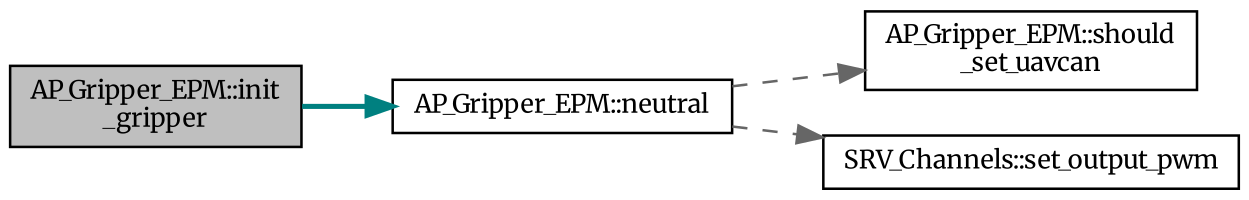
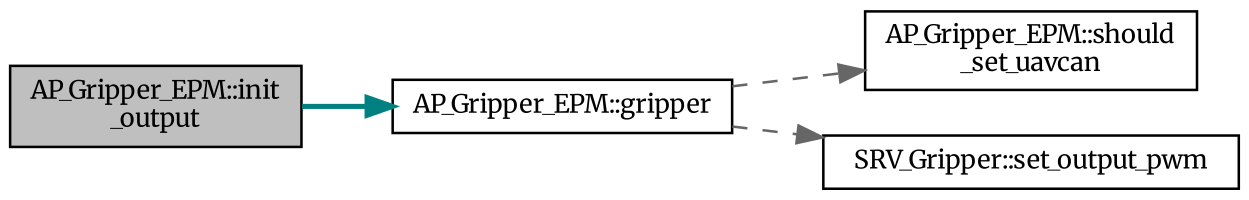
(156, 106) -> (156, 106)
(562, 106) -> (562, 106)
(1031, 162) -> (1031, 162)
